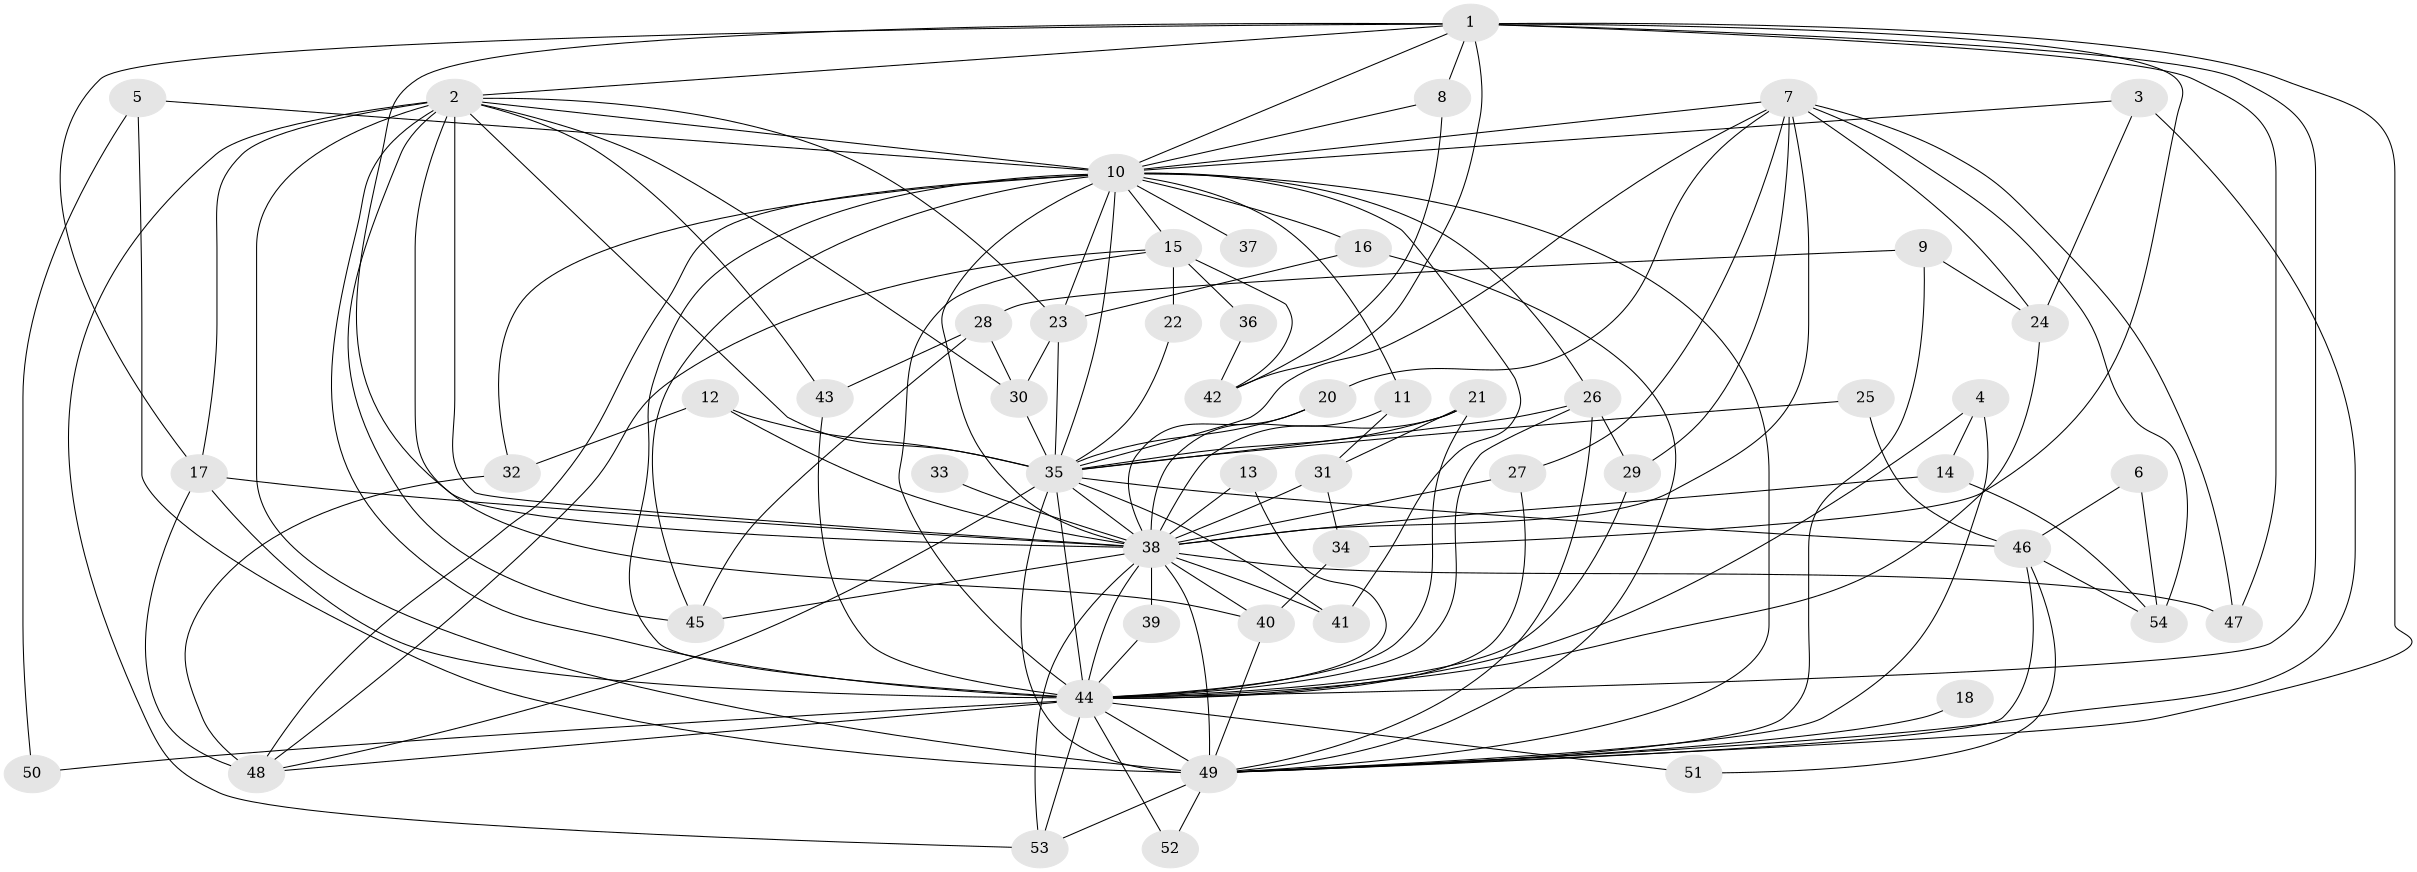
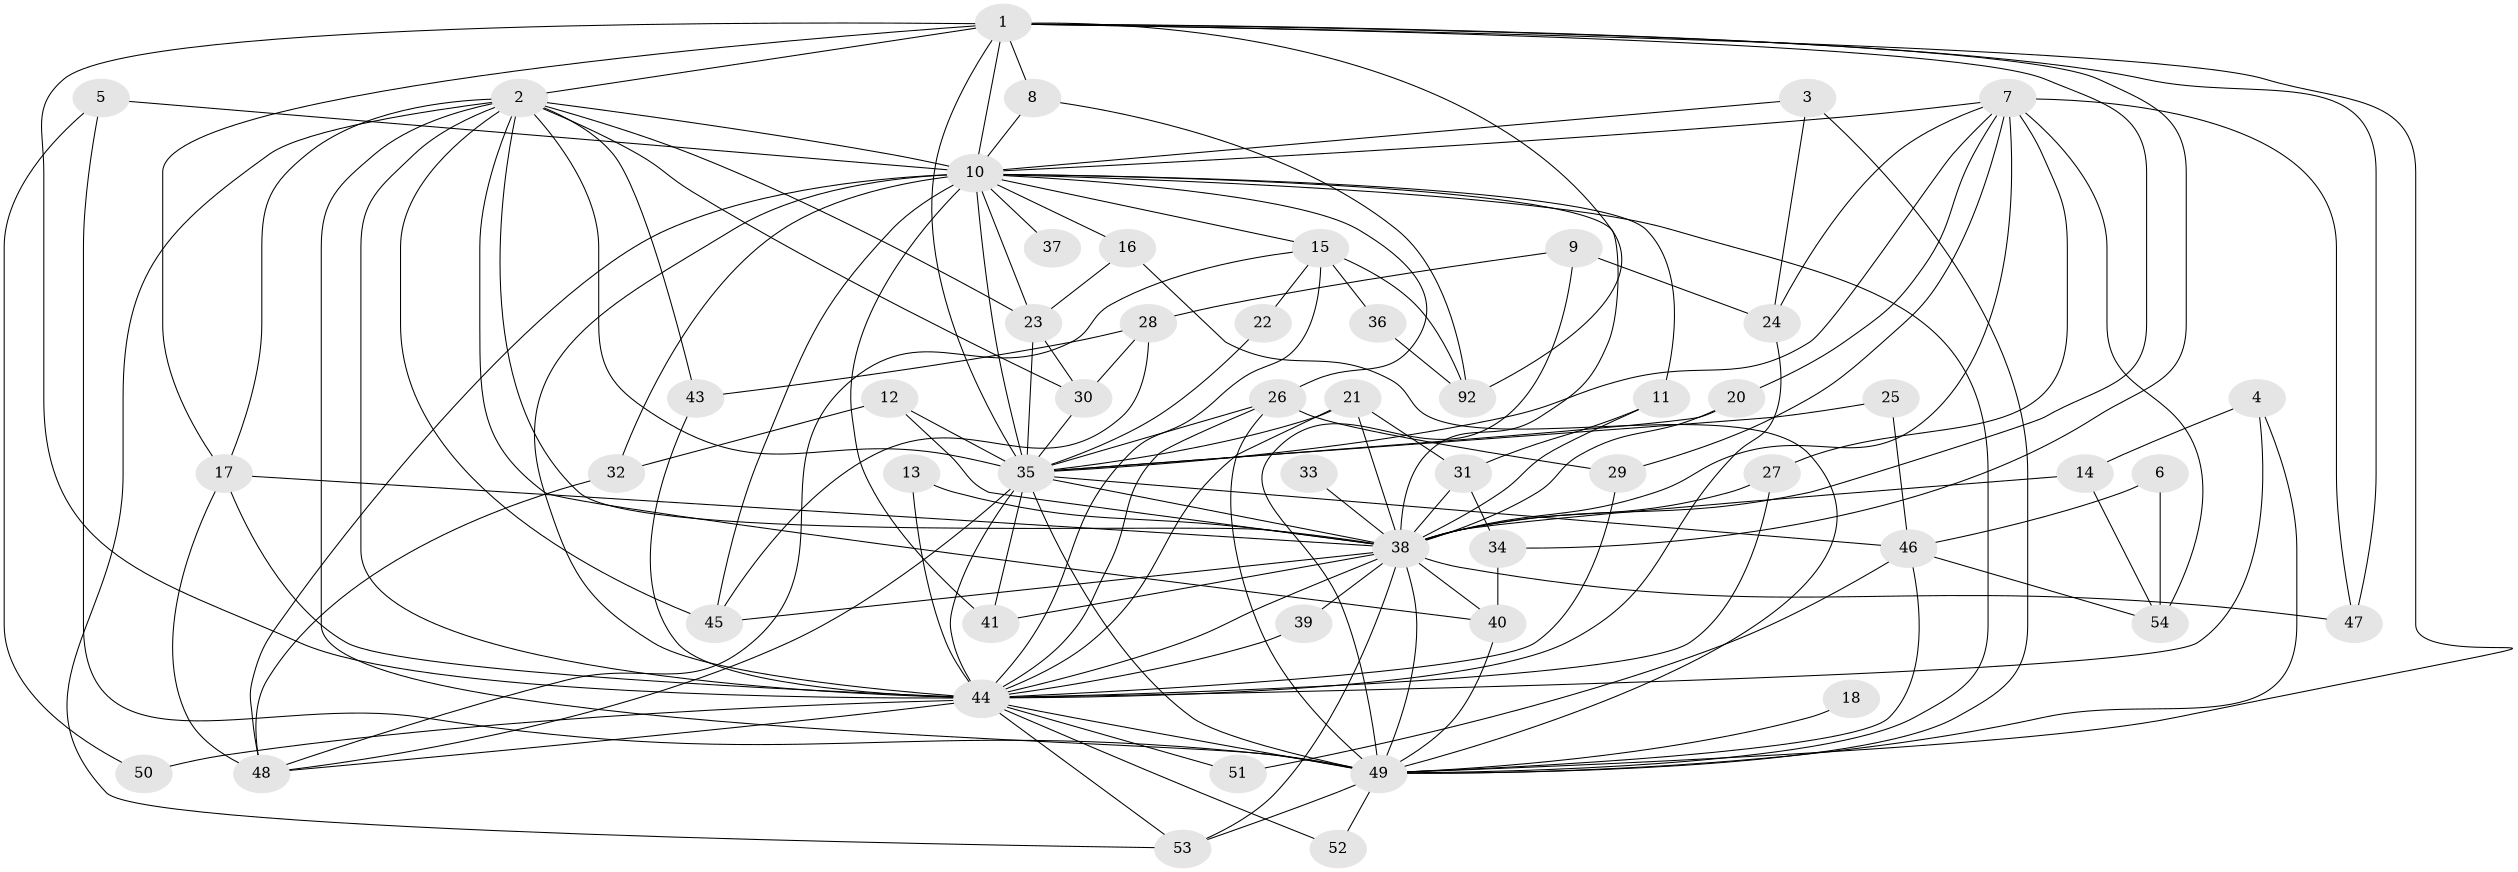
none -> (935, 250)
(1213, 398) -> (1468, 398)
